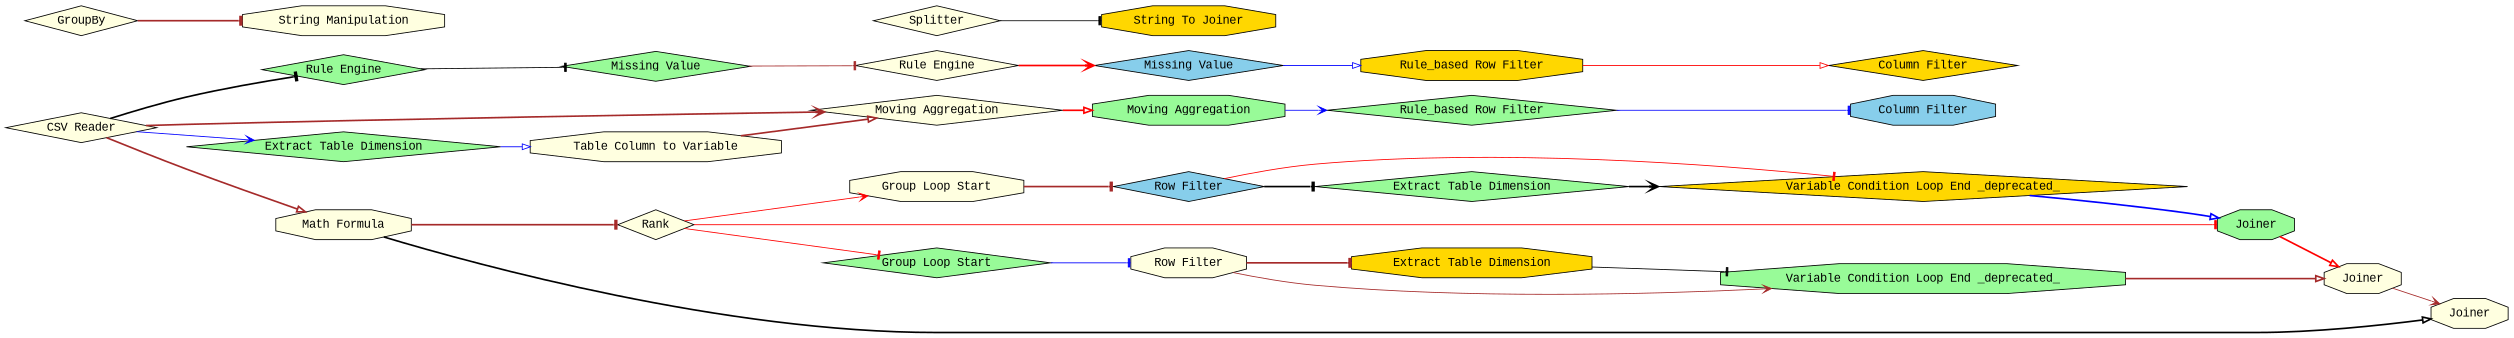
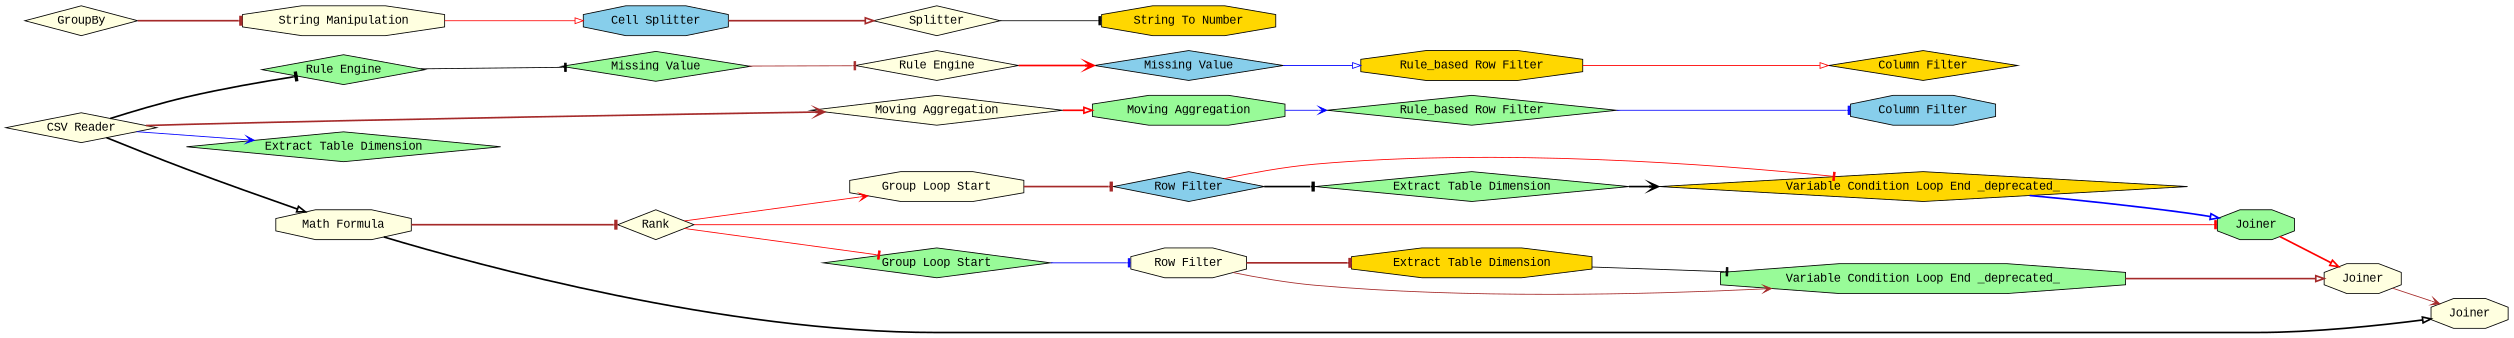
none -> (656, 21)
(1189, 21) -> (1189, 21)
(656, 147) -> none
(201, 175) -> (201, 175)
